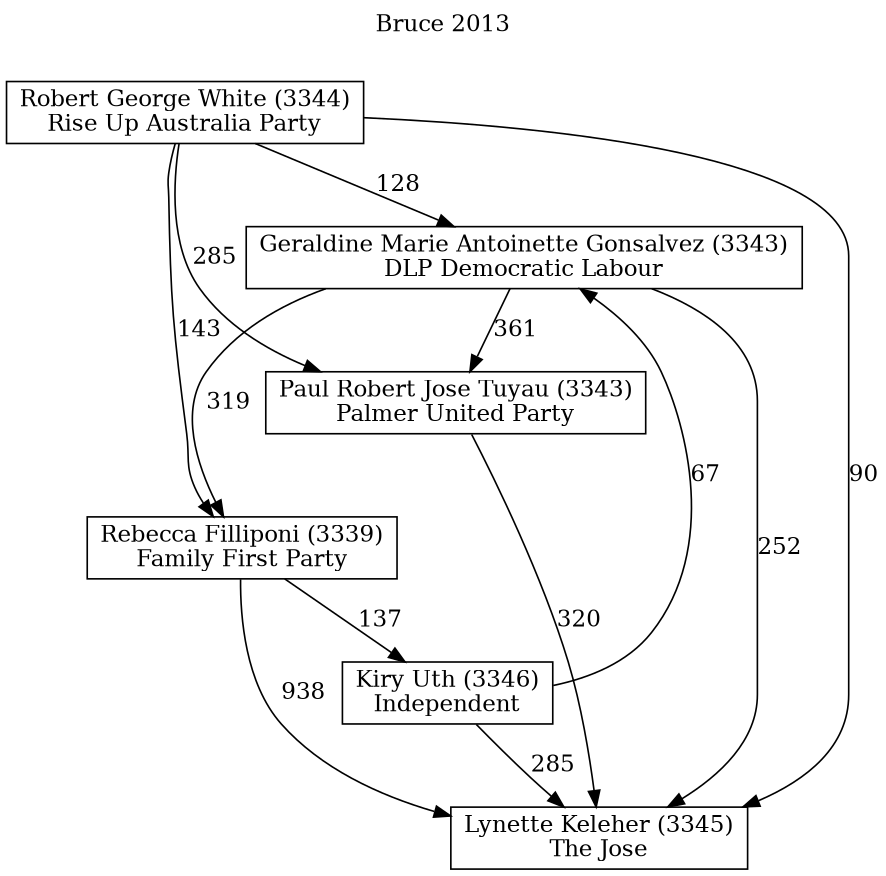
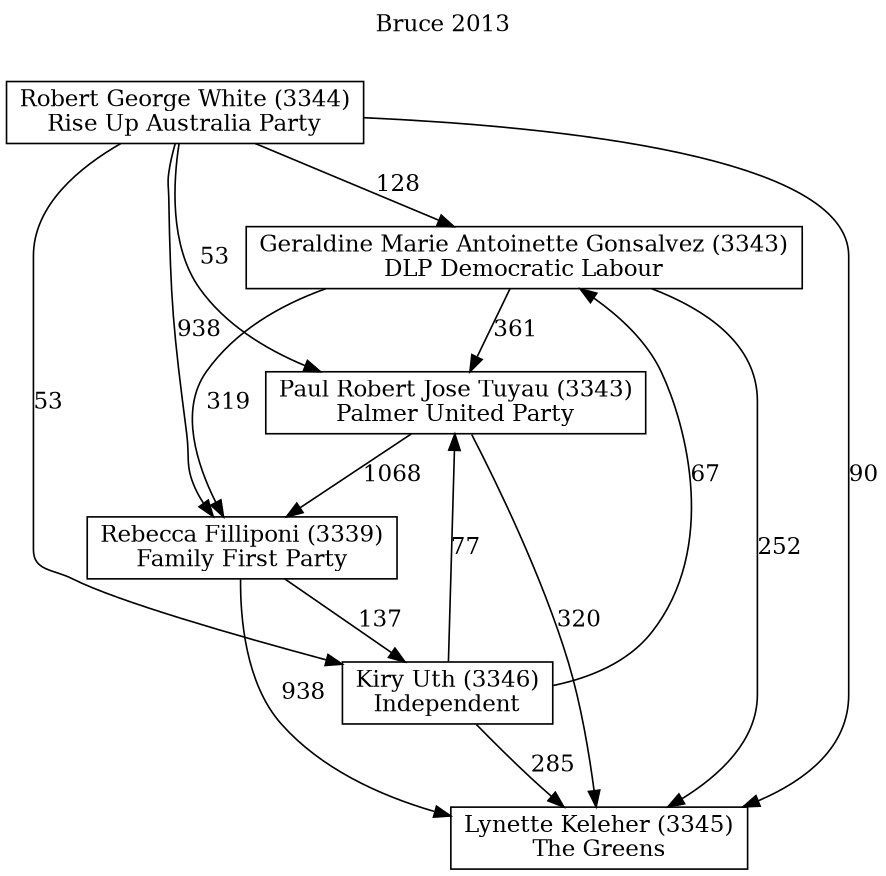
(215, 258) -> (215, 258)
(200, 330) -> (200, 330)
none -> (356, 471)
none -> (33, 488)
none -> (451, 556)
(599, 838) -> (599, 838)
